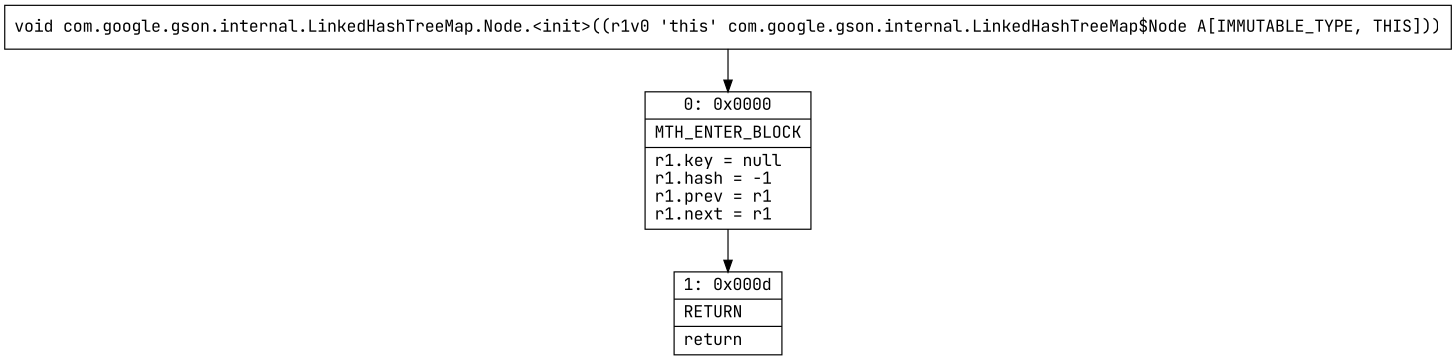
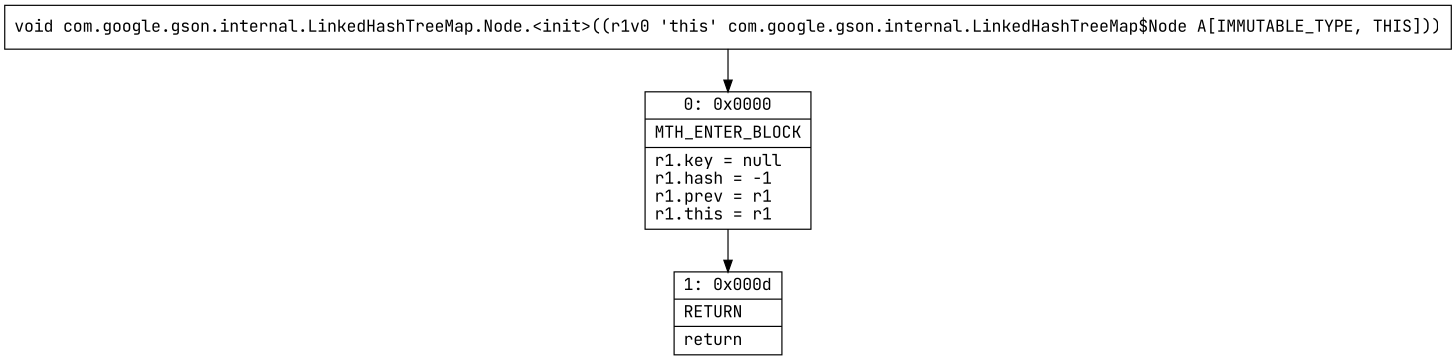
(714, 214) -> (714, 214)
